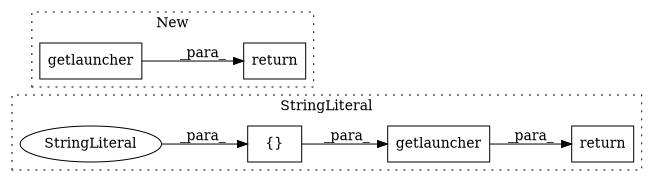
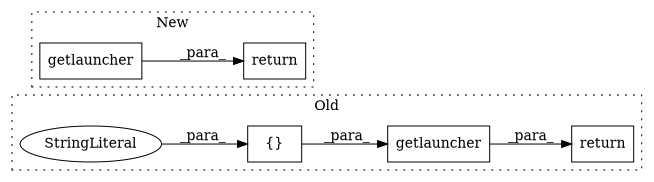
(327, 106) -> (327, 106)
